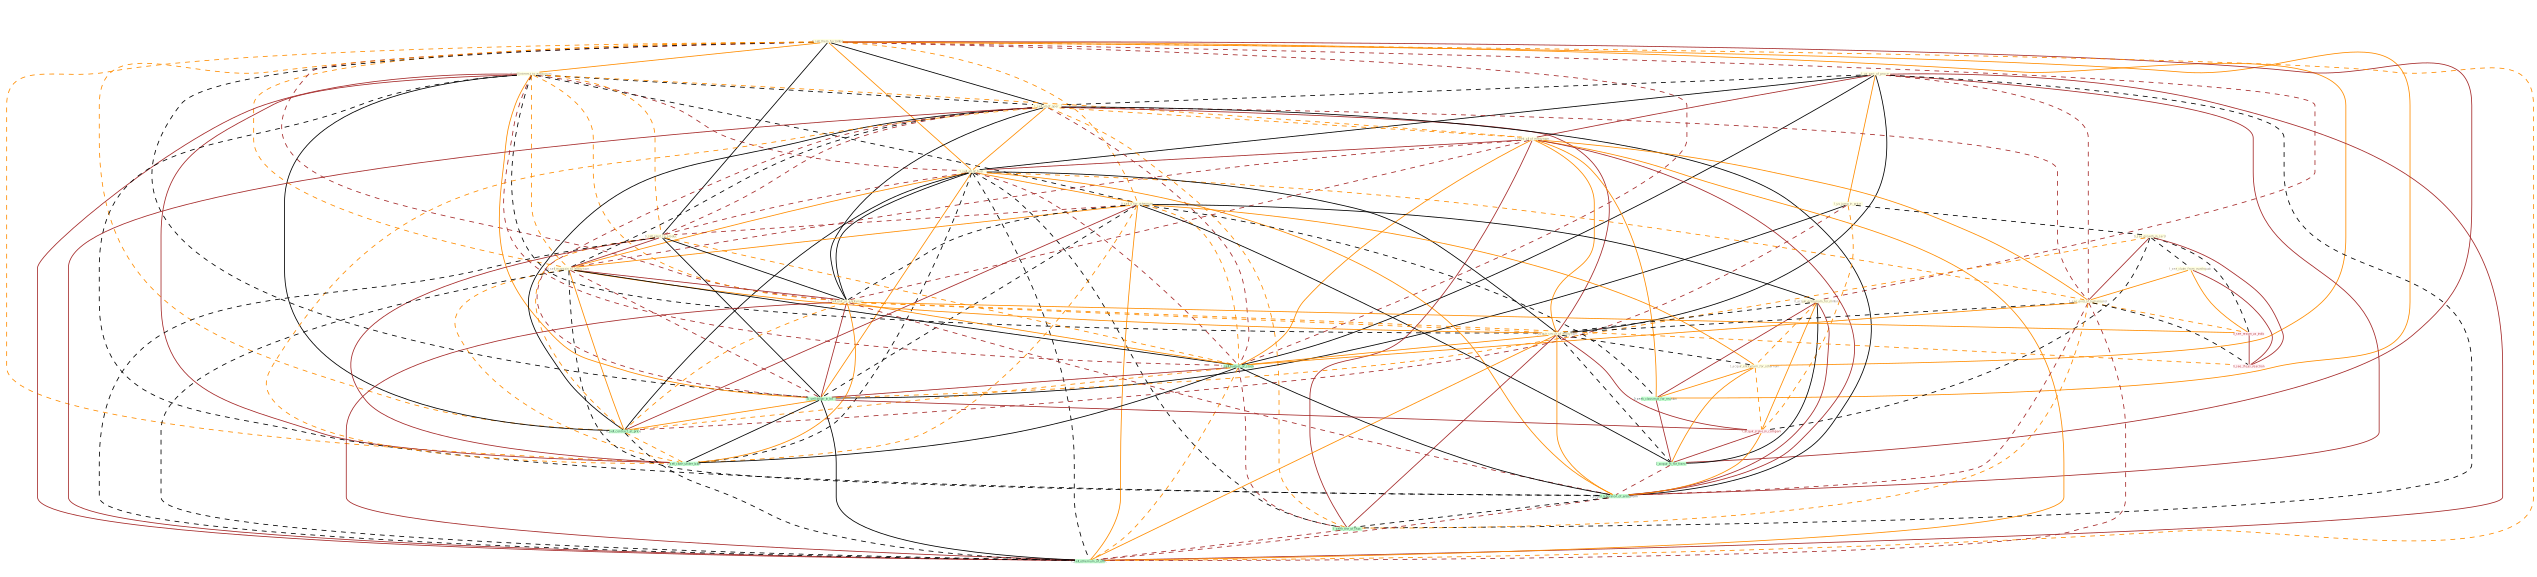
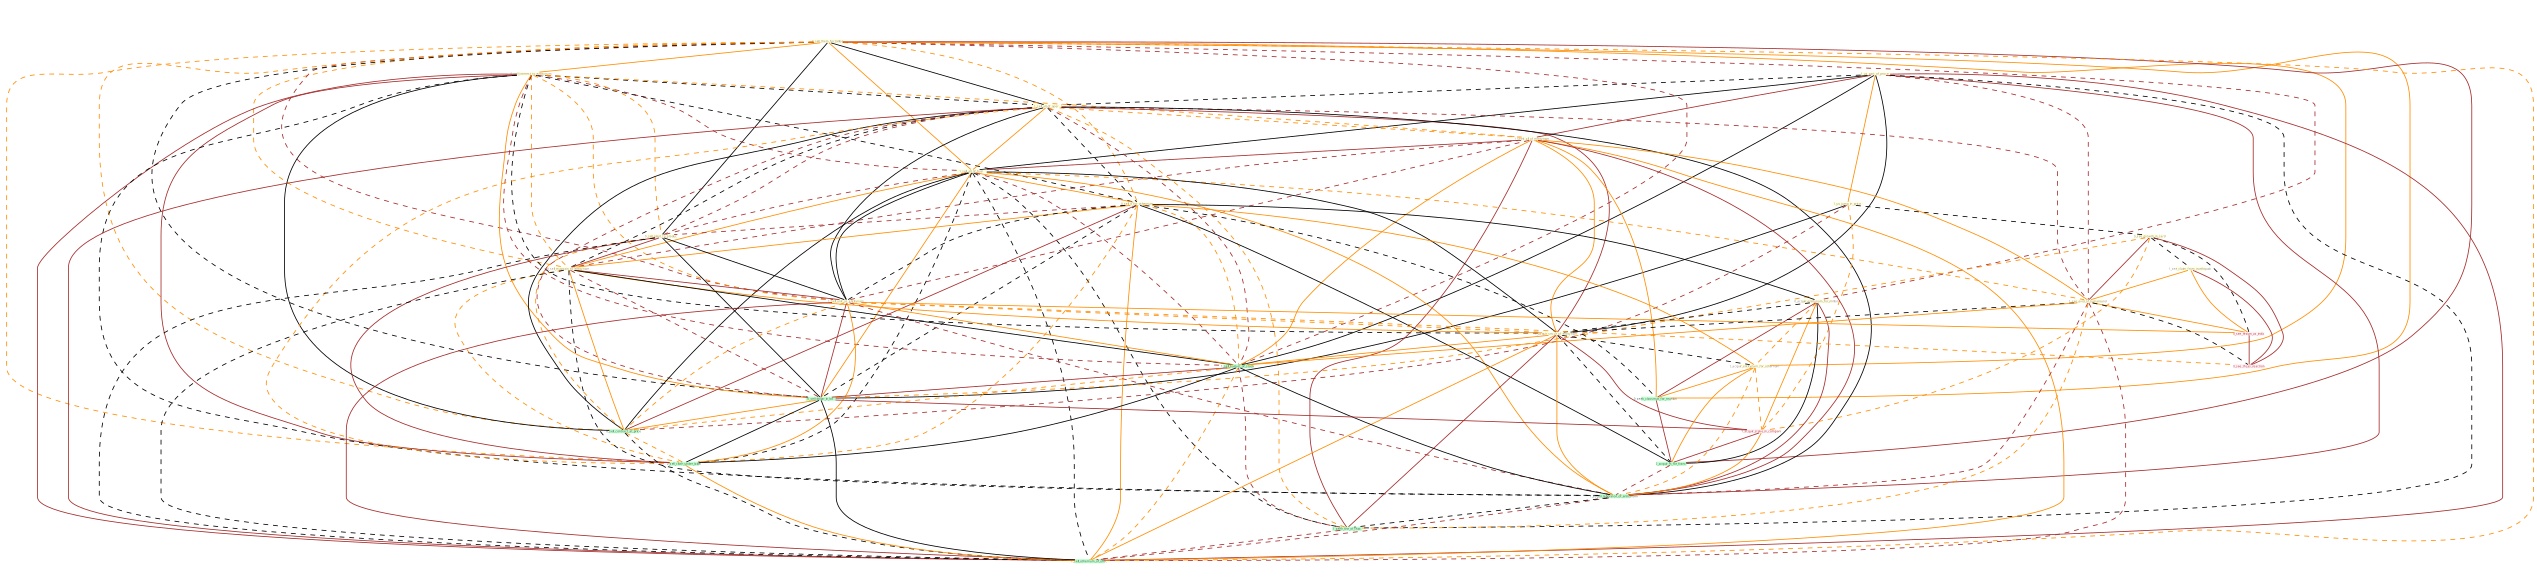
none -> (1090, 153)
(907, 292) -> none
(2169, 317) -> (2169, 317)
(1983, 374) -> (1983, 374)
none -> (1716, 441)
none -> (873, 541)
